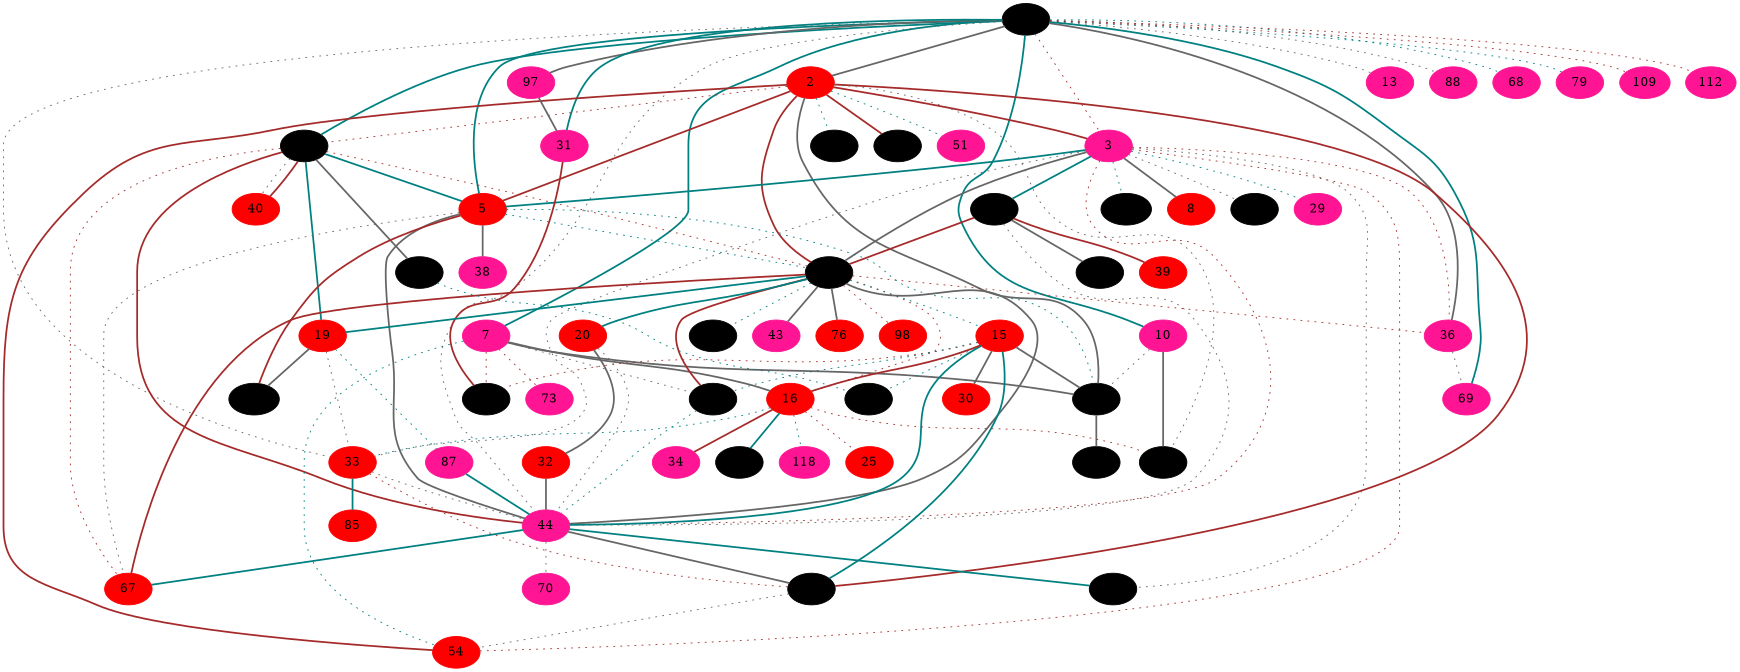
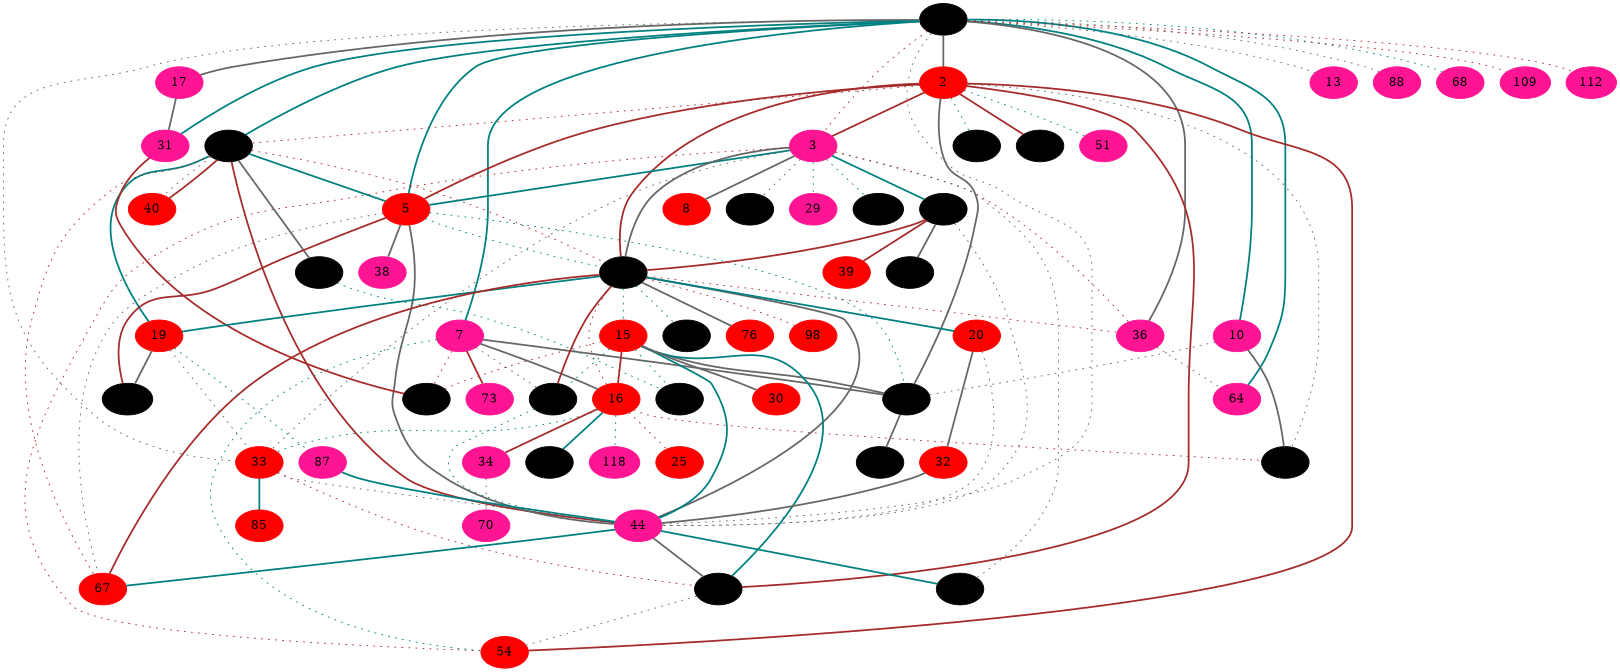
(531, 83) -> (179, 83)
(1580, 83) -> none
(776, 336) -> none
(518, 367) -> (475, 367)
(1466, 399) -> (1237, 399)
(1177, 492) -> none
(546, 557) -> (486, 491)
